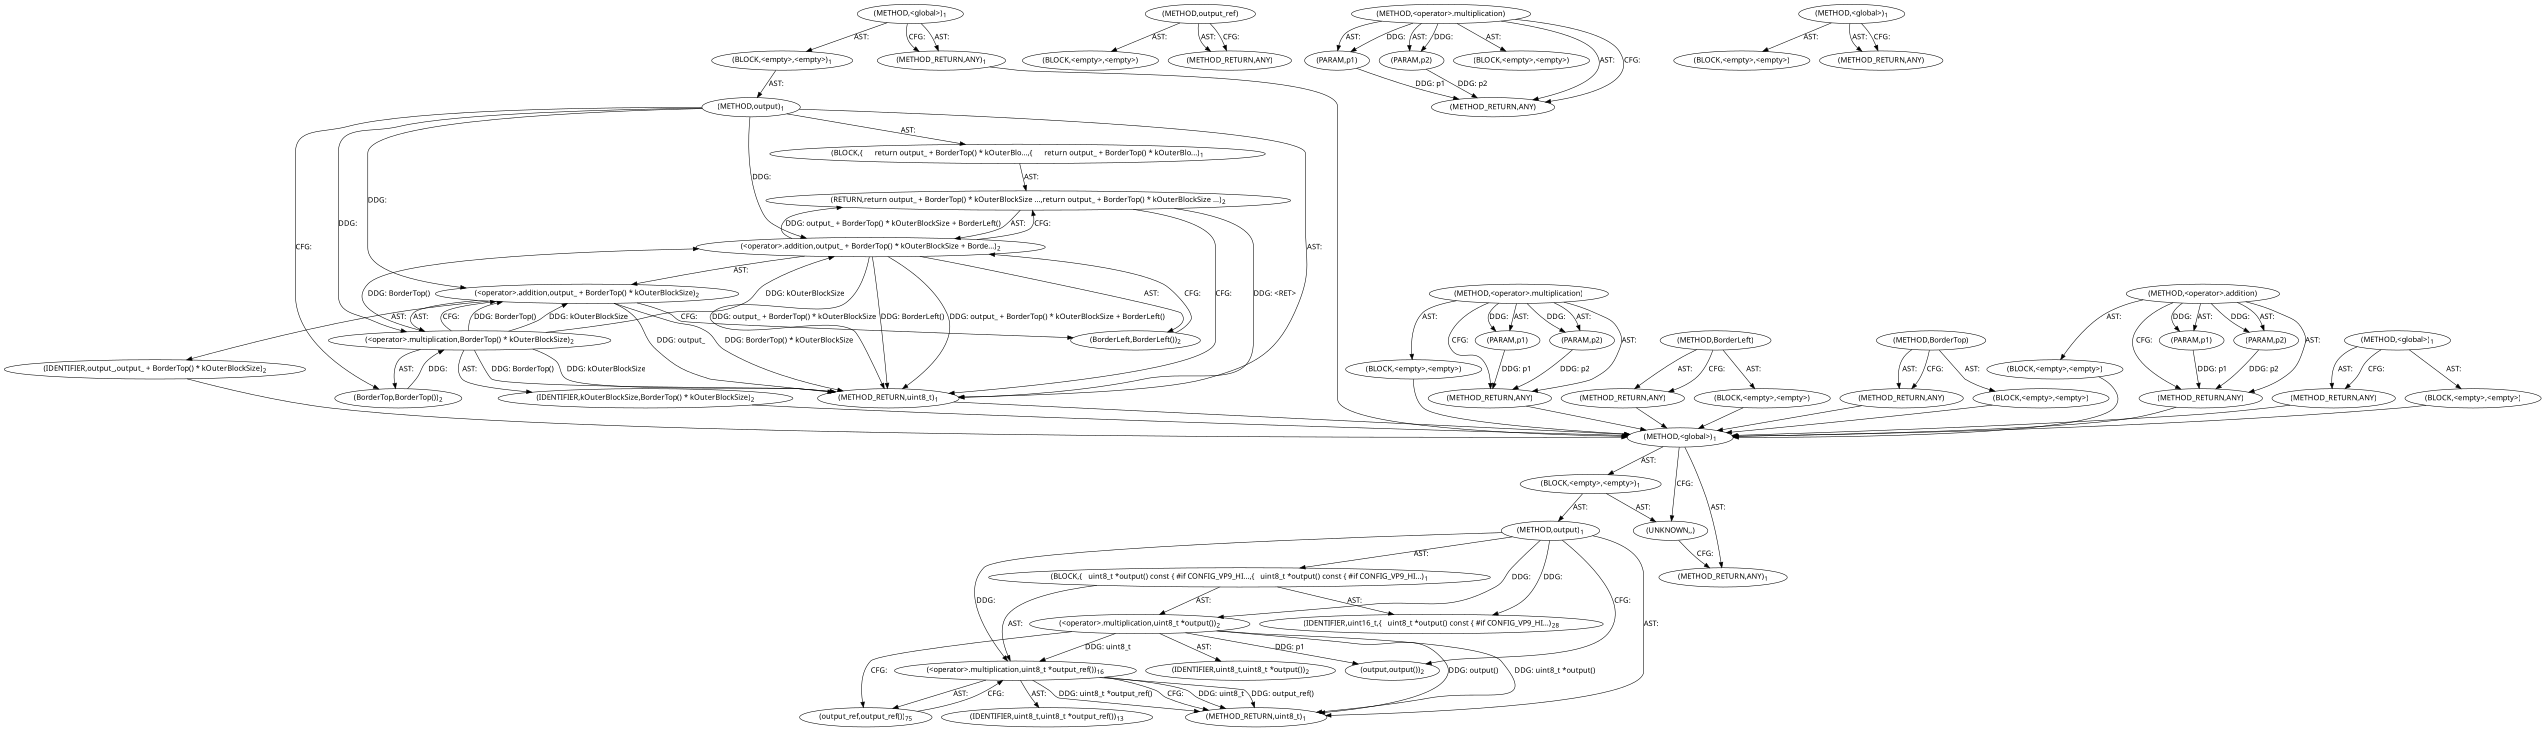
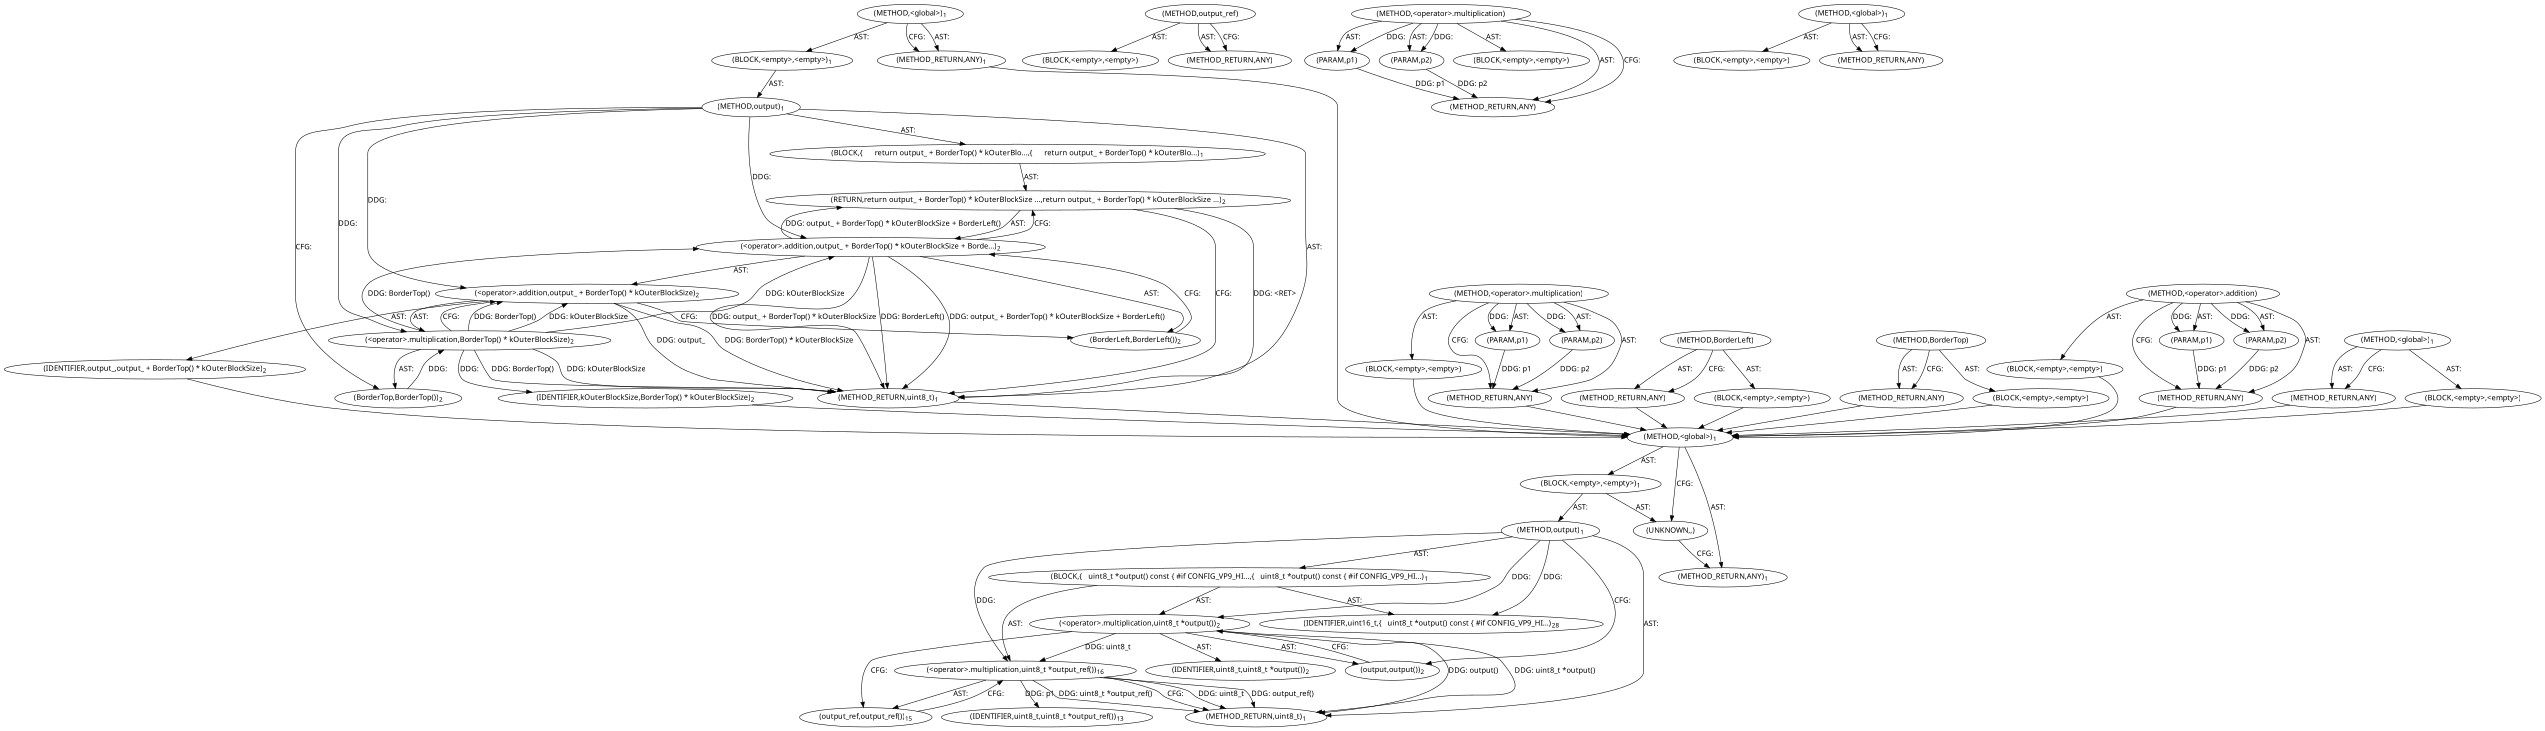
(471, 369) -> (471, 369)
none -> (1297, 643)
(1290, 647) -> (1290, 647)
(1040, 694) -> (1040, 694)
(909, 717) -> (909, 717)
